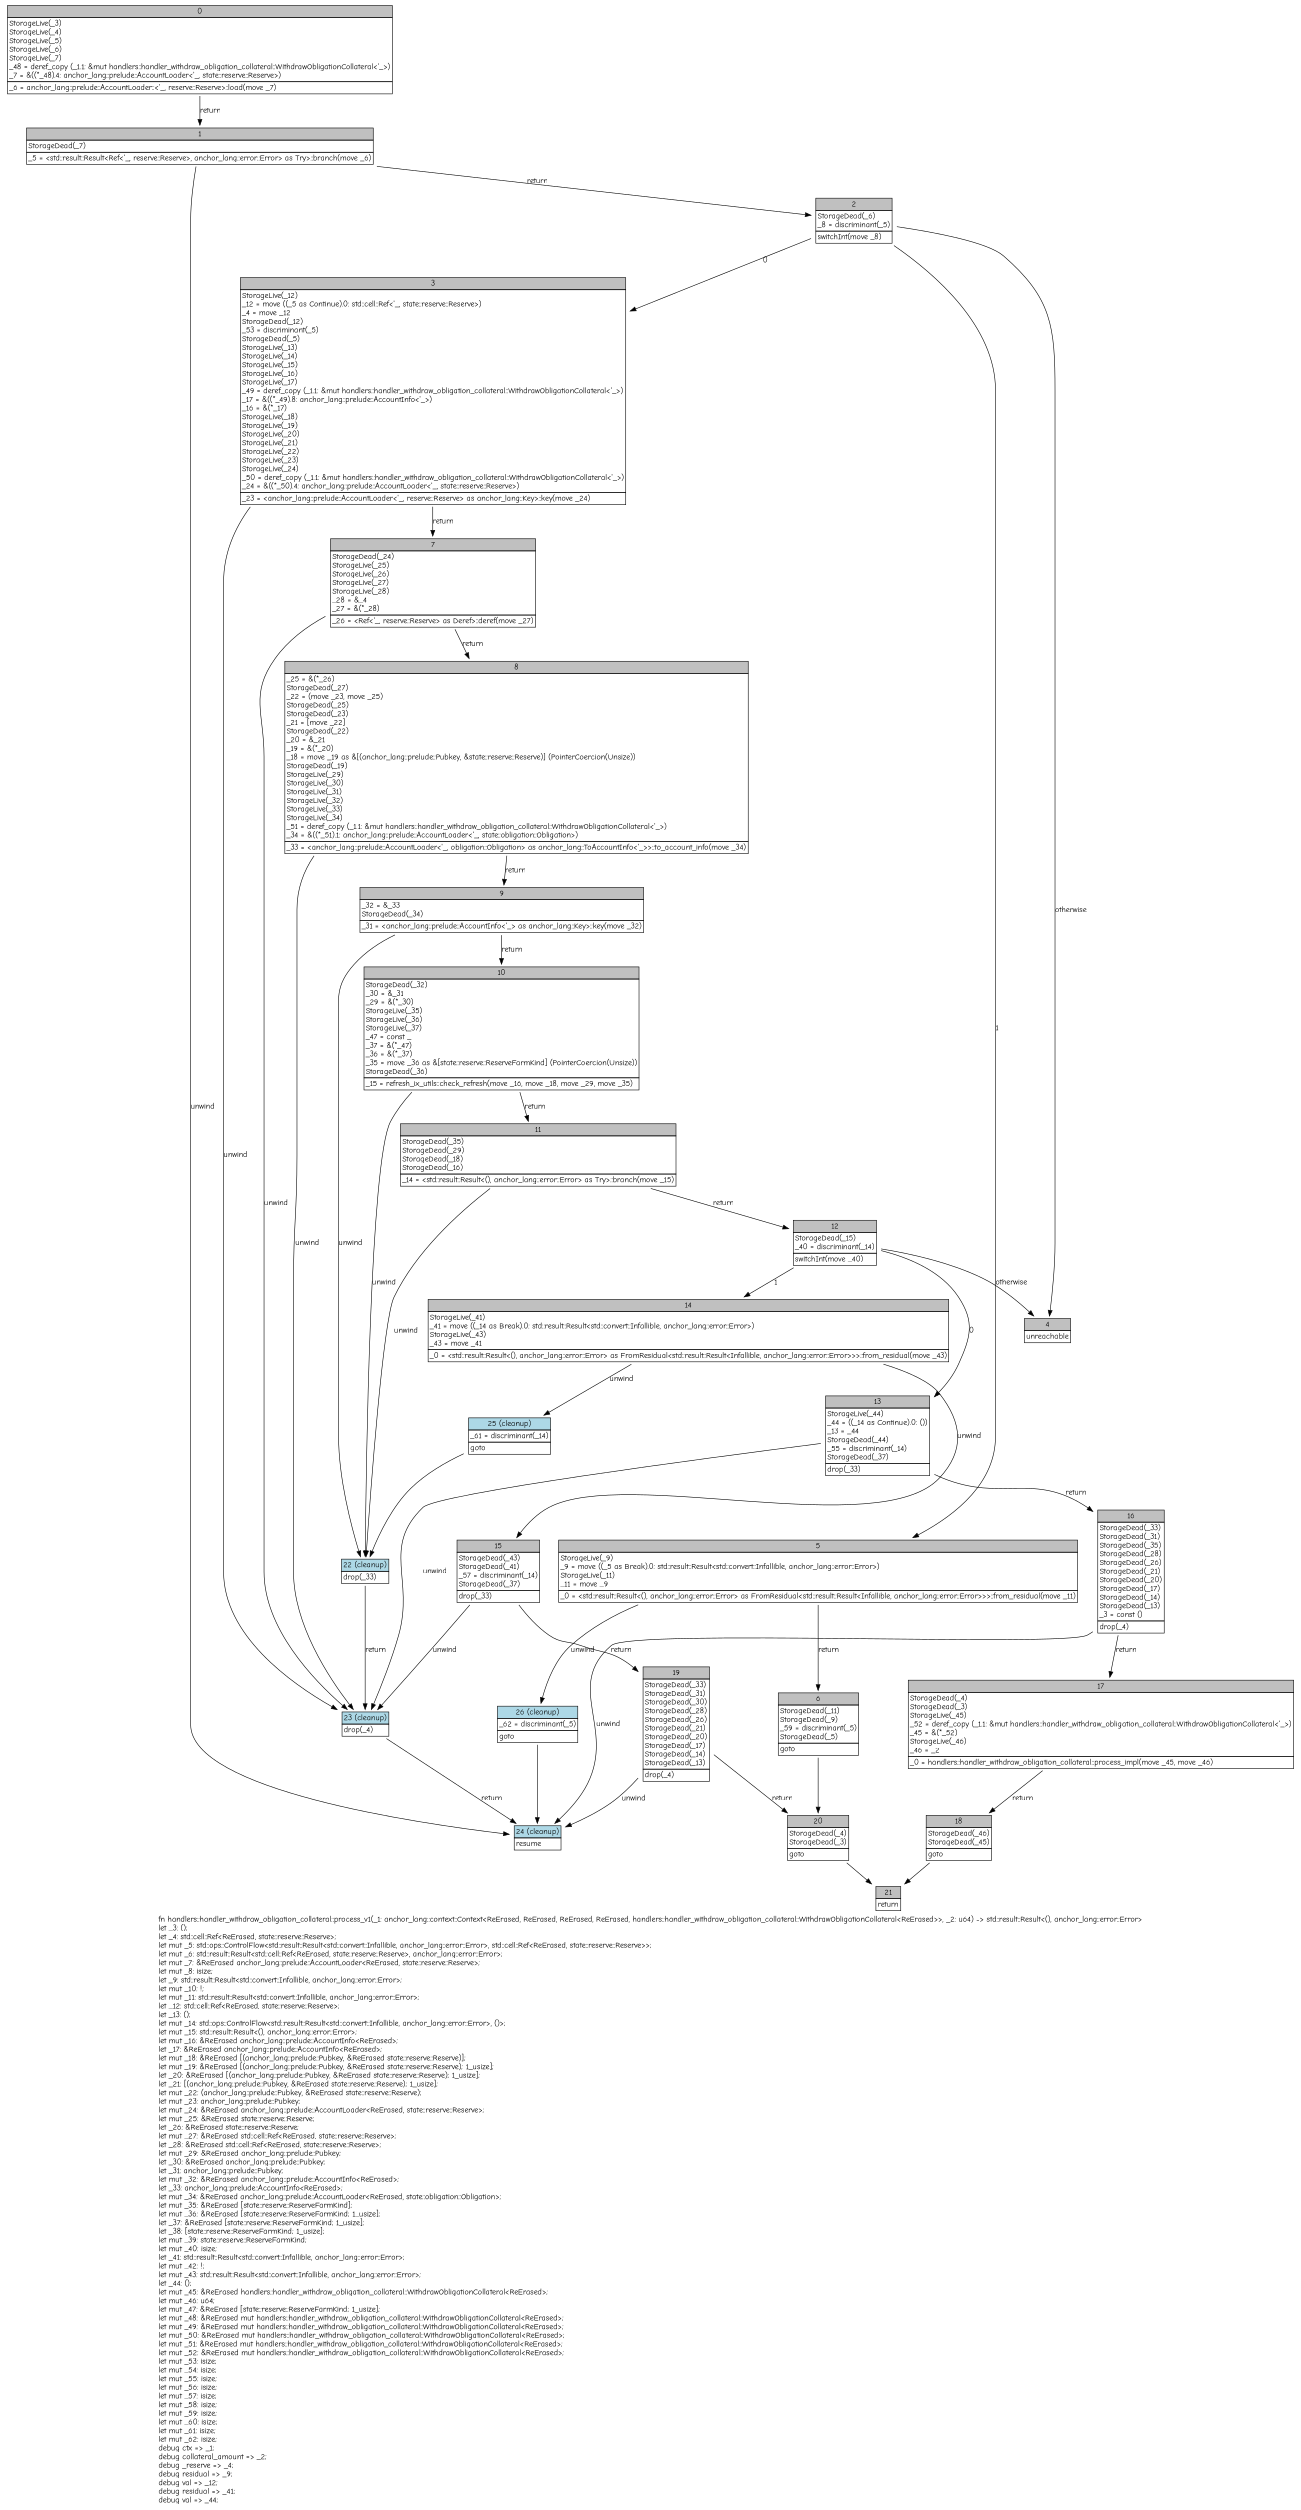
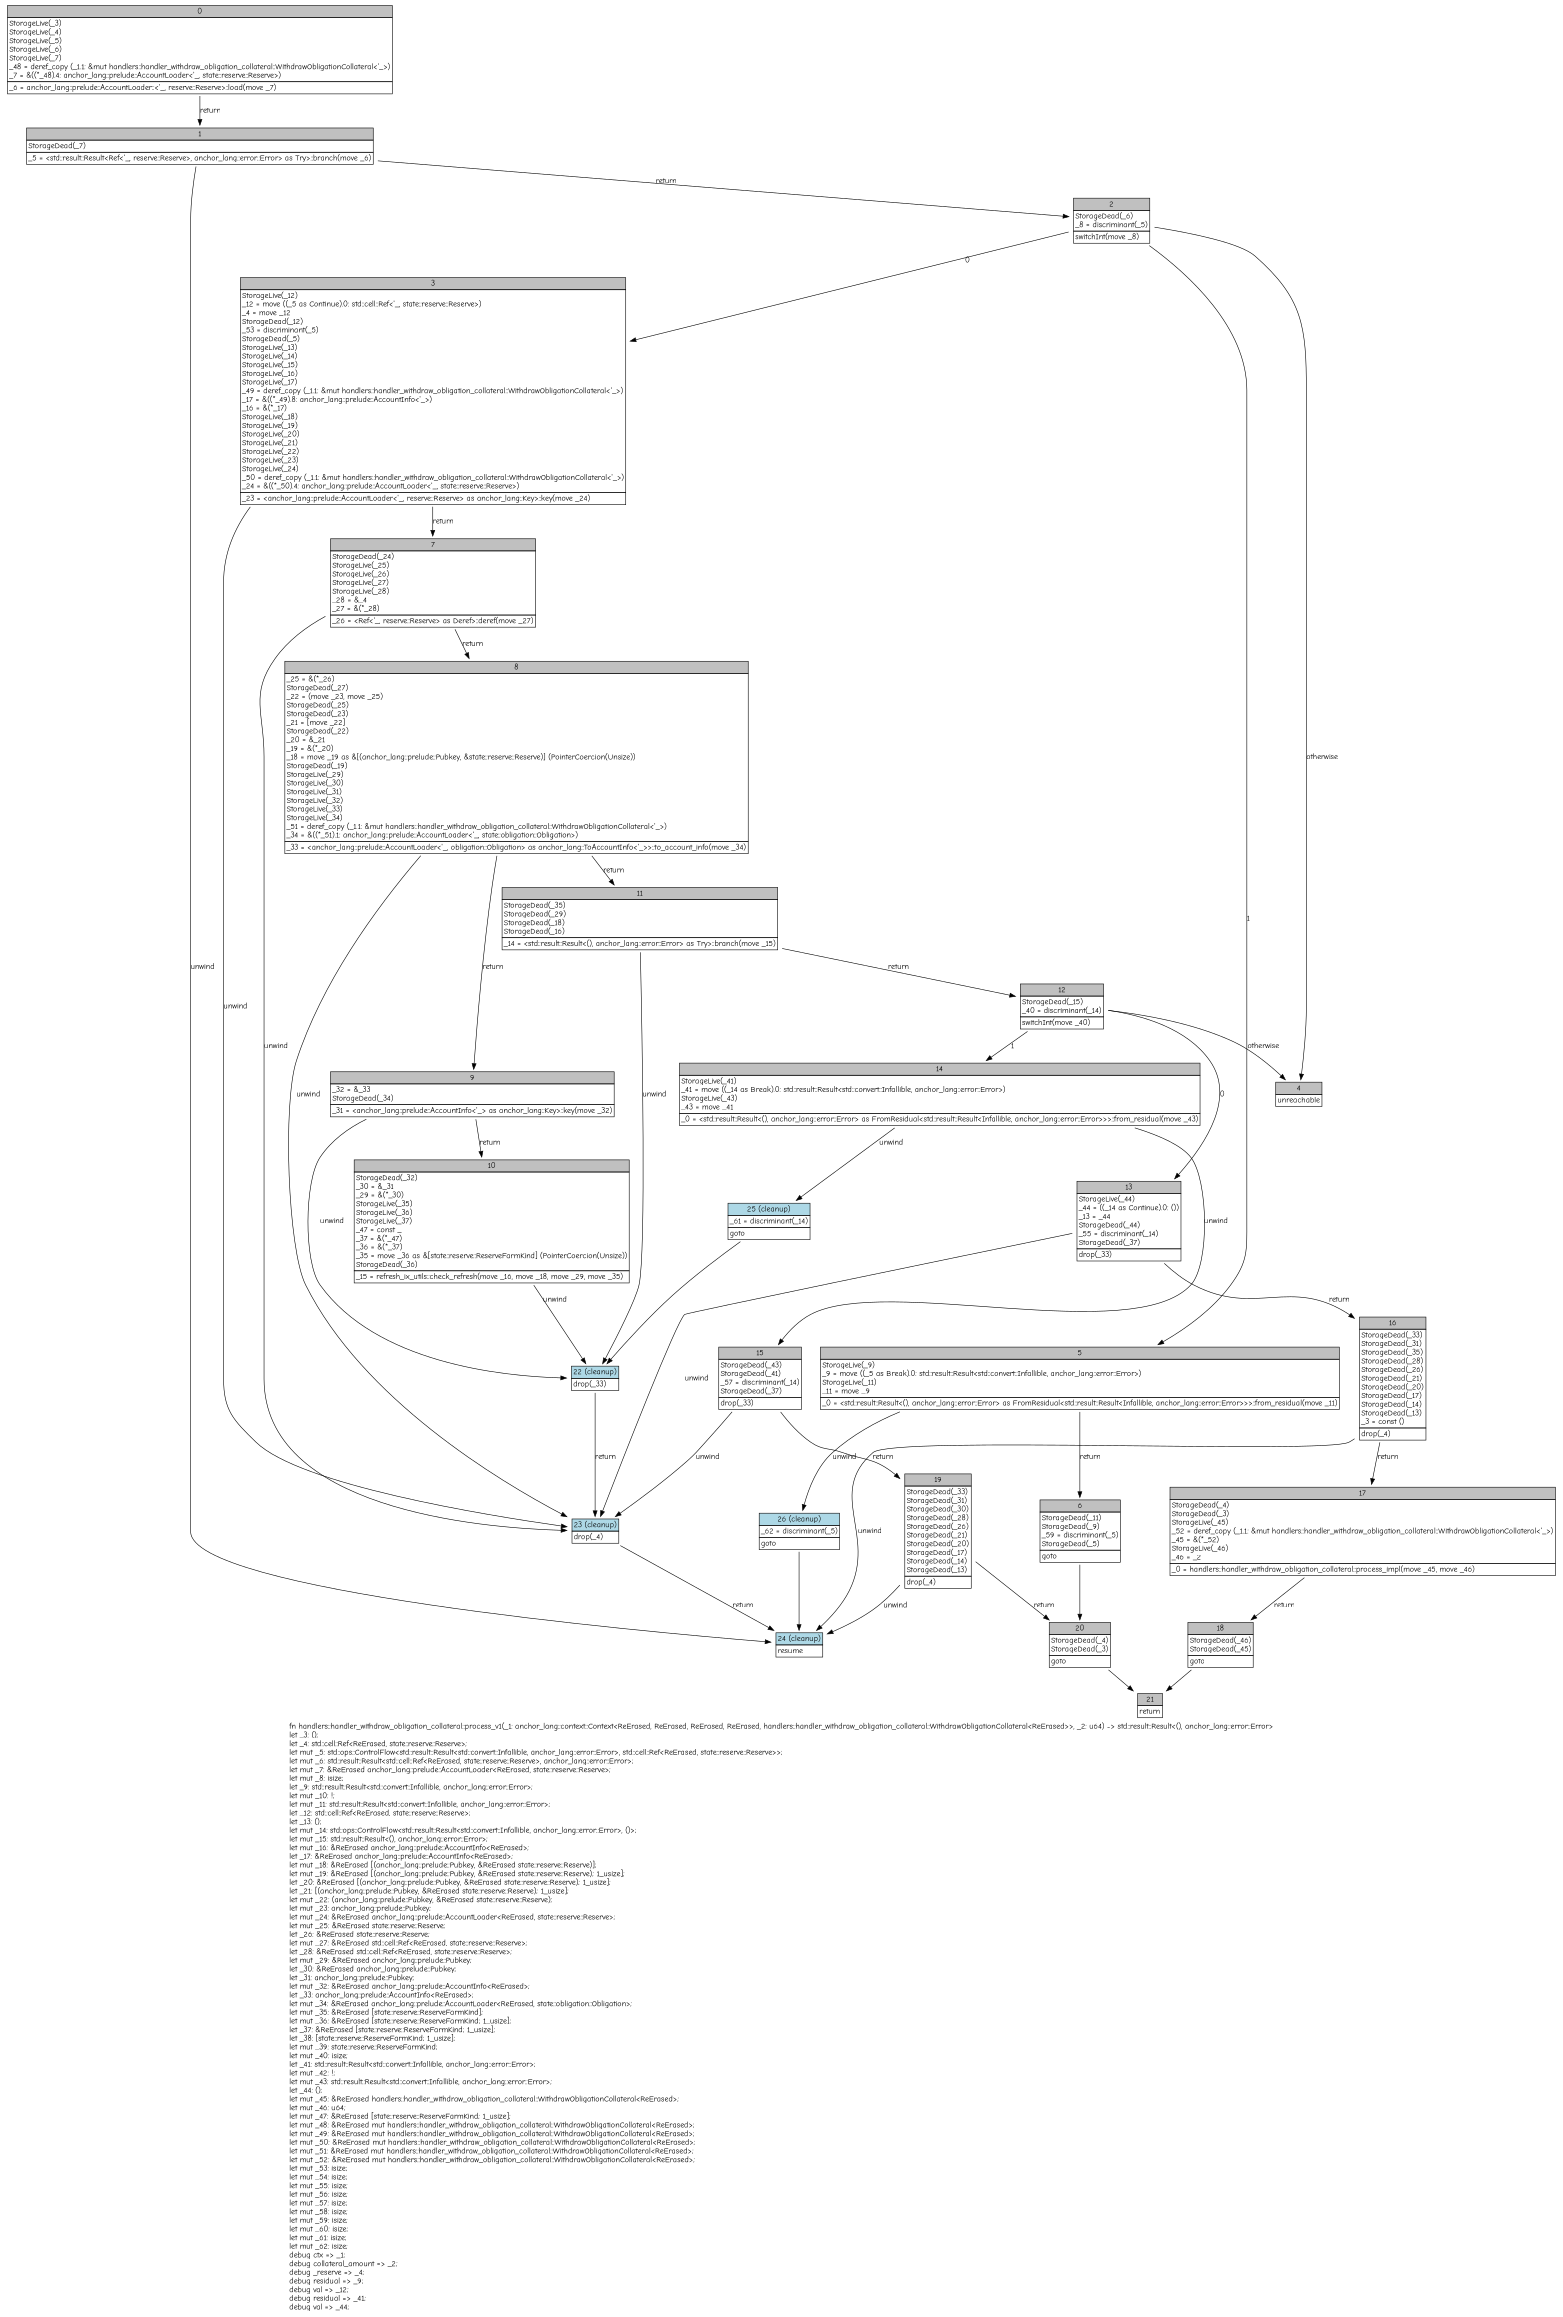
(523, 1104) -> (601, 868)
